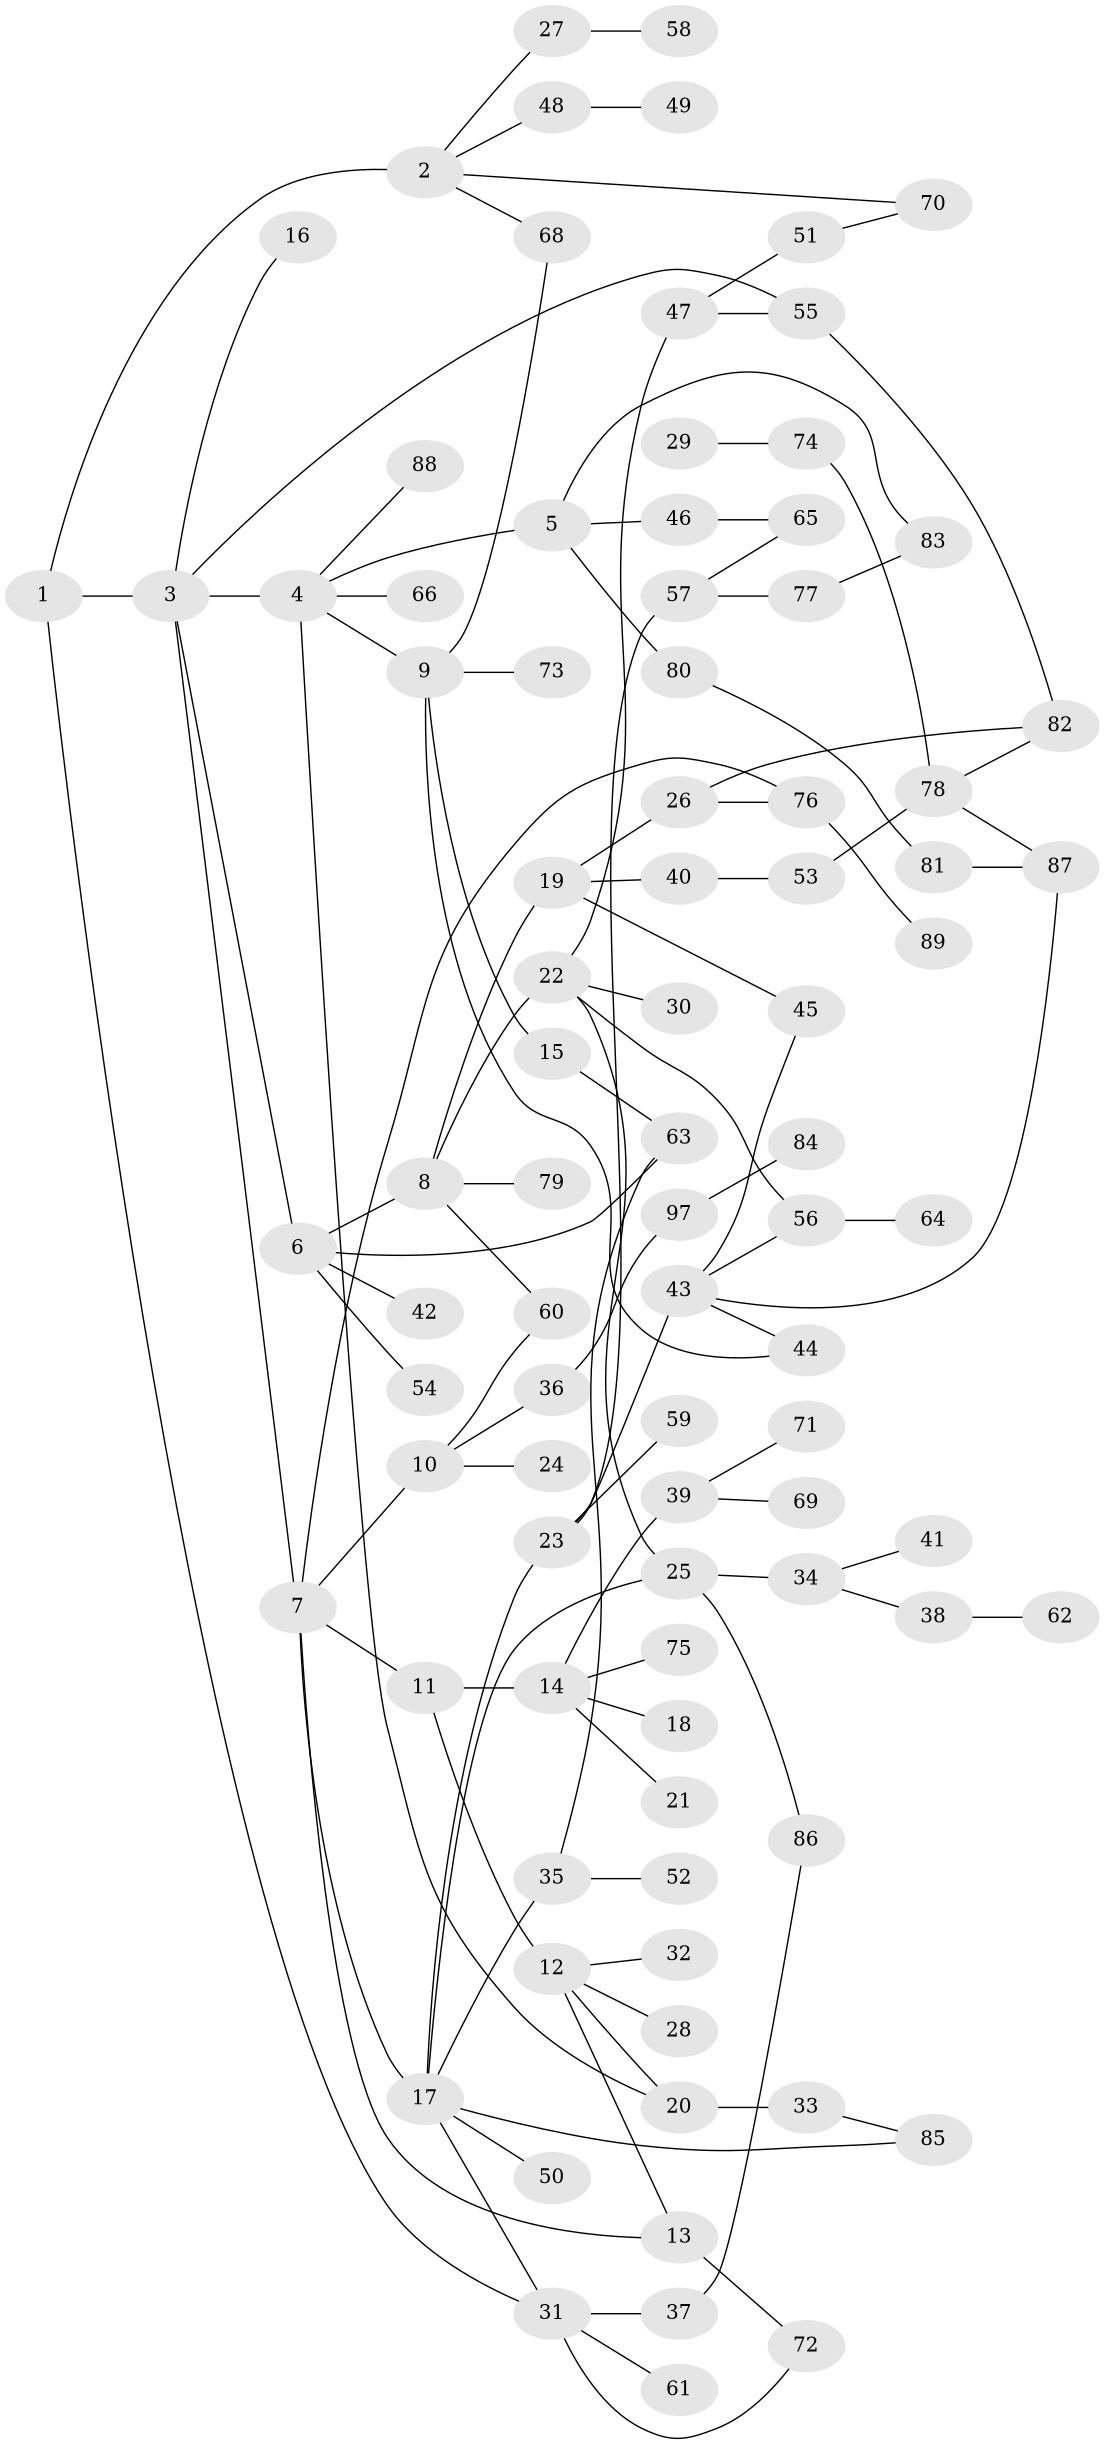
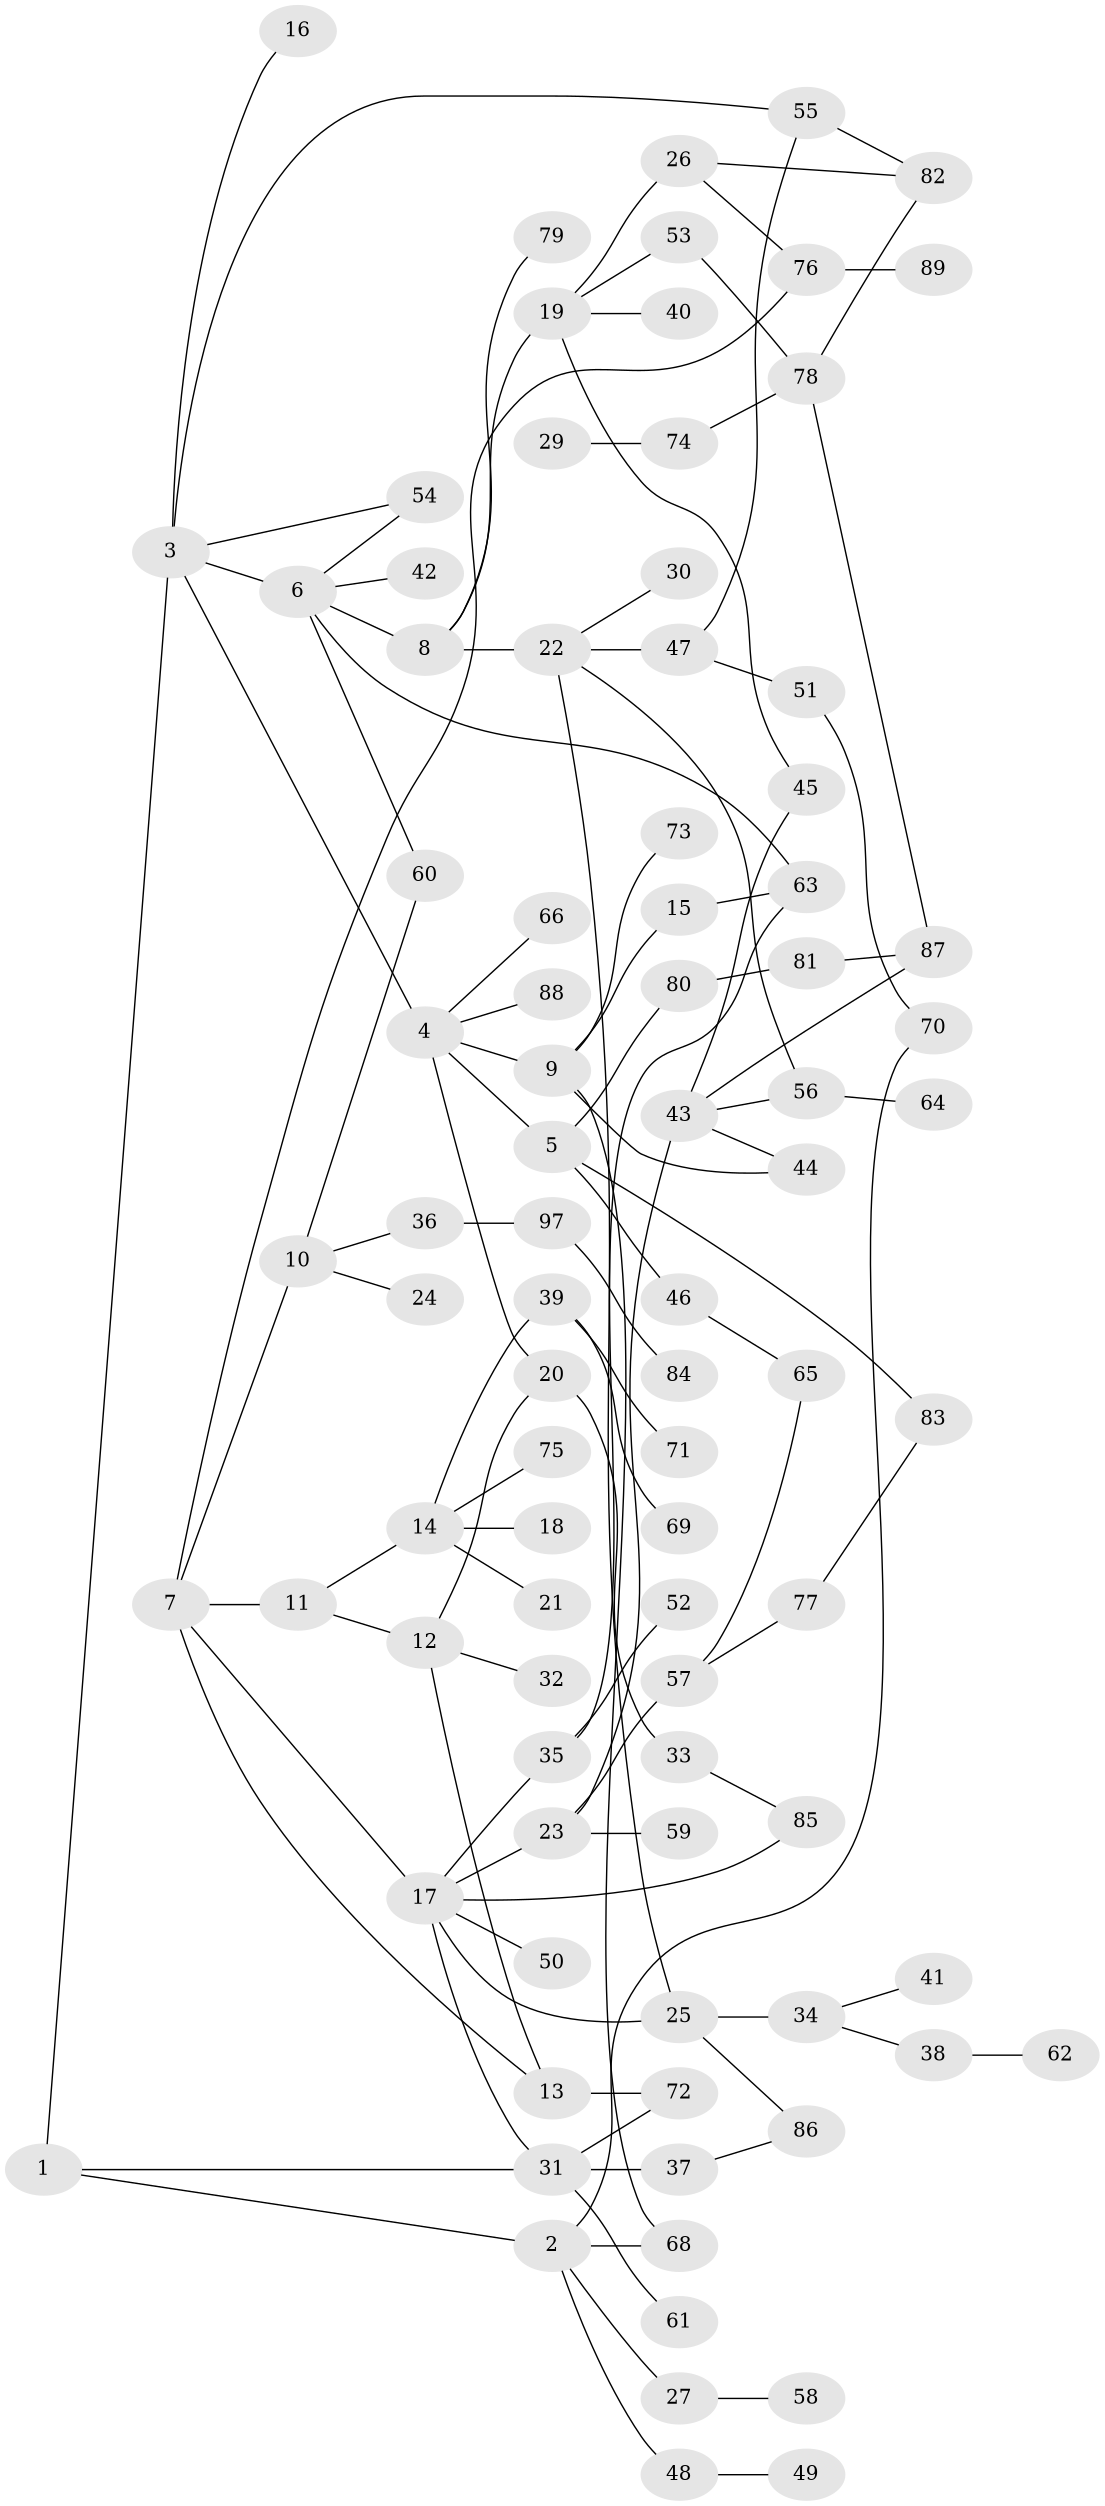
(743, 879) -> (616, 275)
(234, 1102) -> (298, 525)
(481, 1240) -> (362, 734)
(679, 2031) -> none
